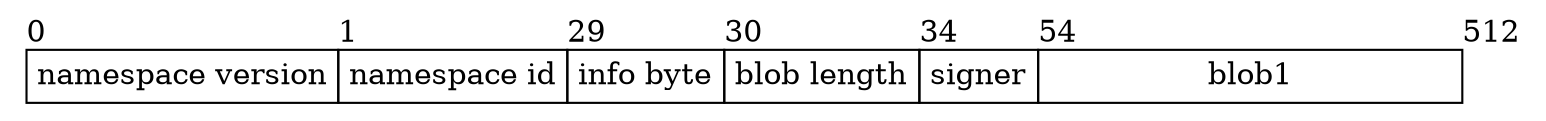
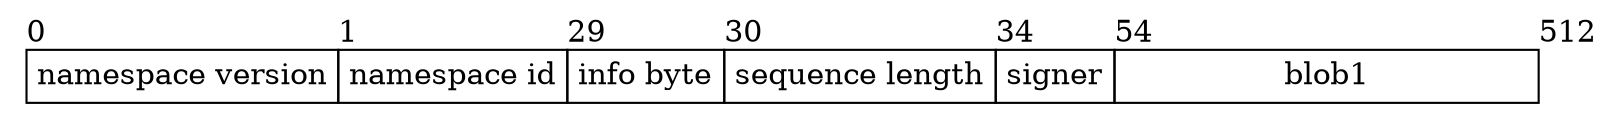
(822, 75) -> (860, 75)
